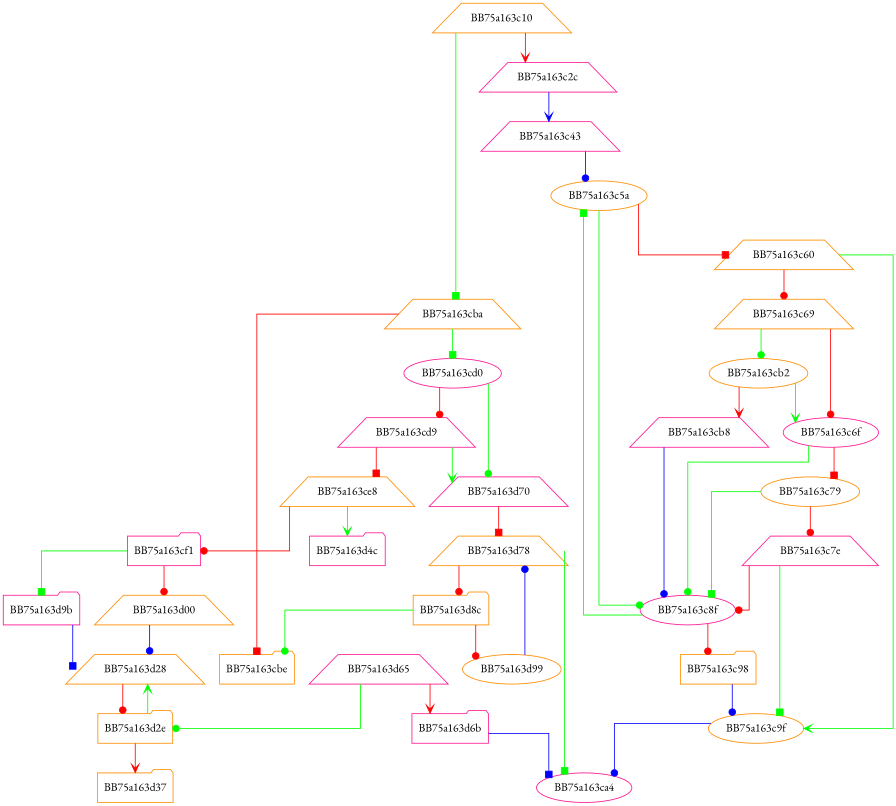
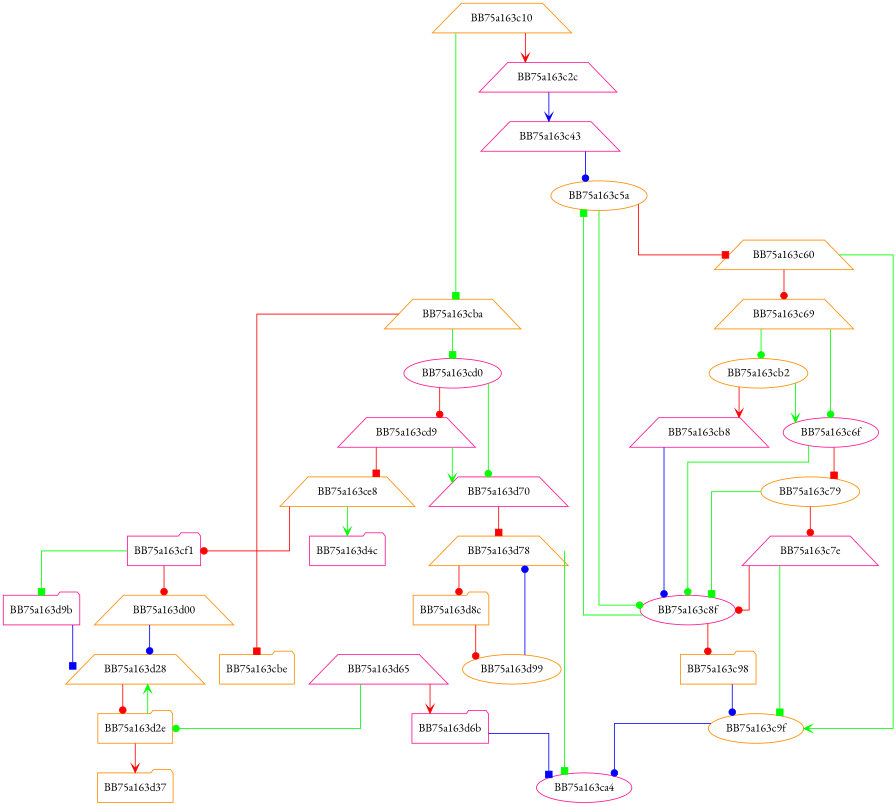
(831, 370) -> (831, 370)
(330, 610) -> none
